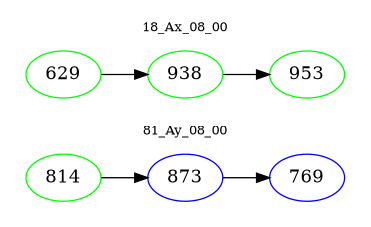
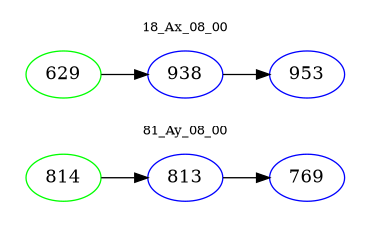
(185, 74) -> (185, 74)
(307, 74) -> (307, 74)
(185, 178) -> (185, 178)
